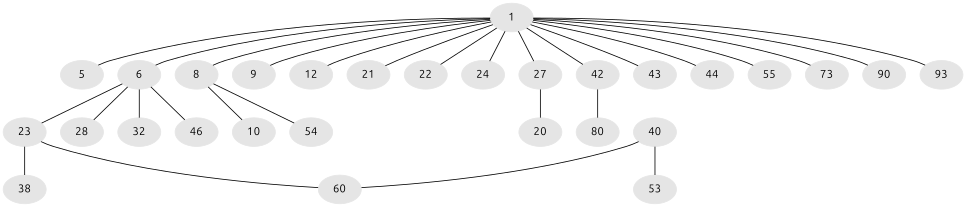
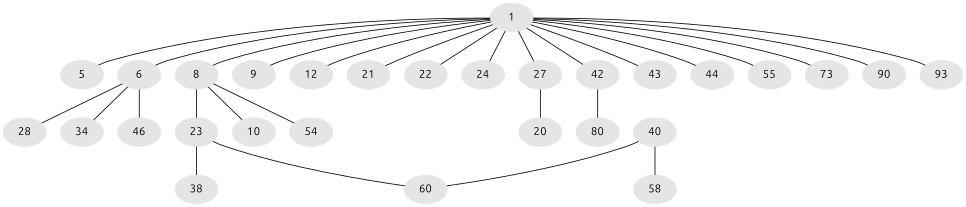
(82, 103) -> (197, 104)
(139, 132) -> (82, 132)
(655, 189) -> (655, 189)
